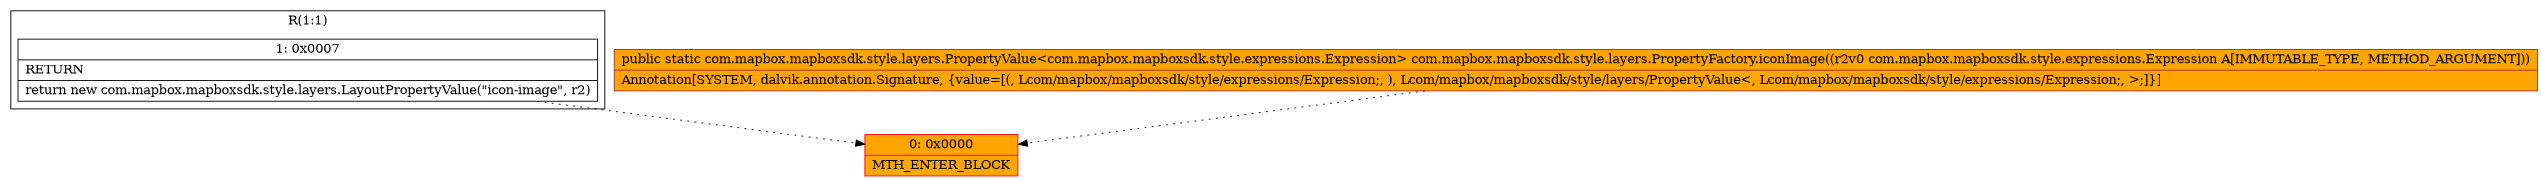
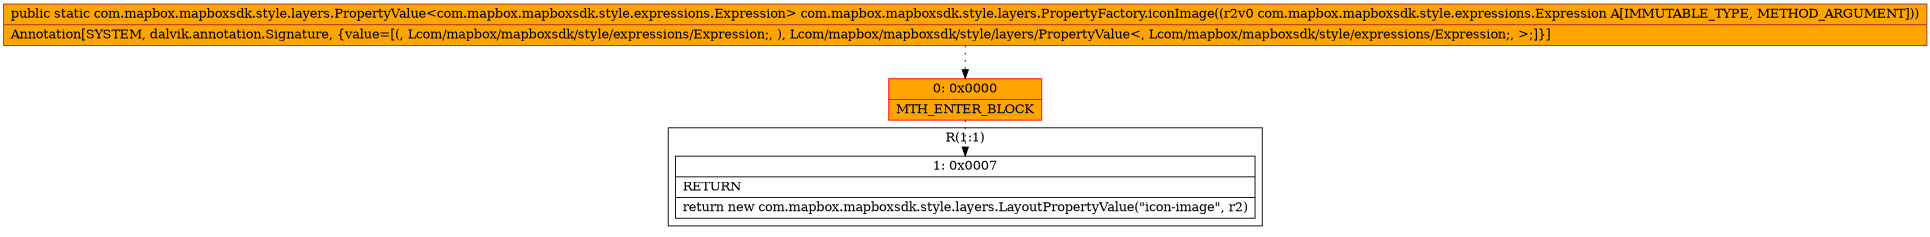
(697, 122) -> (965, 134)
